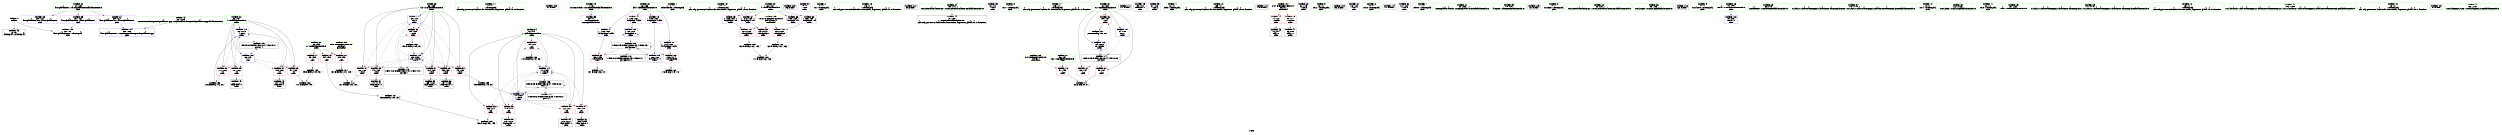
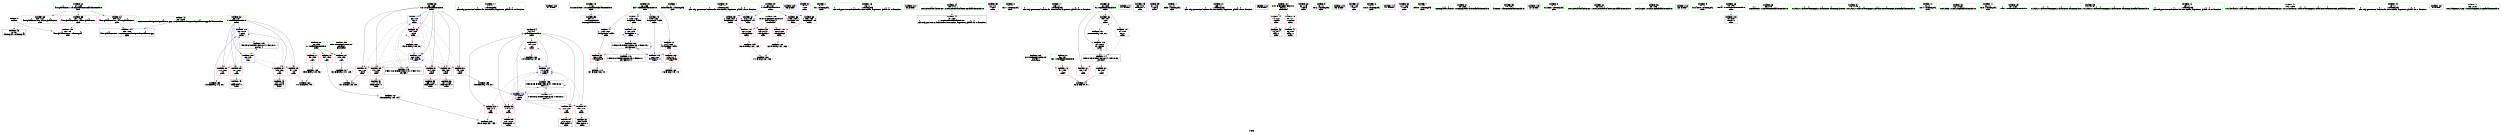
(1133, 42) -> none
(415, 61) -> (415, 61)
